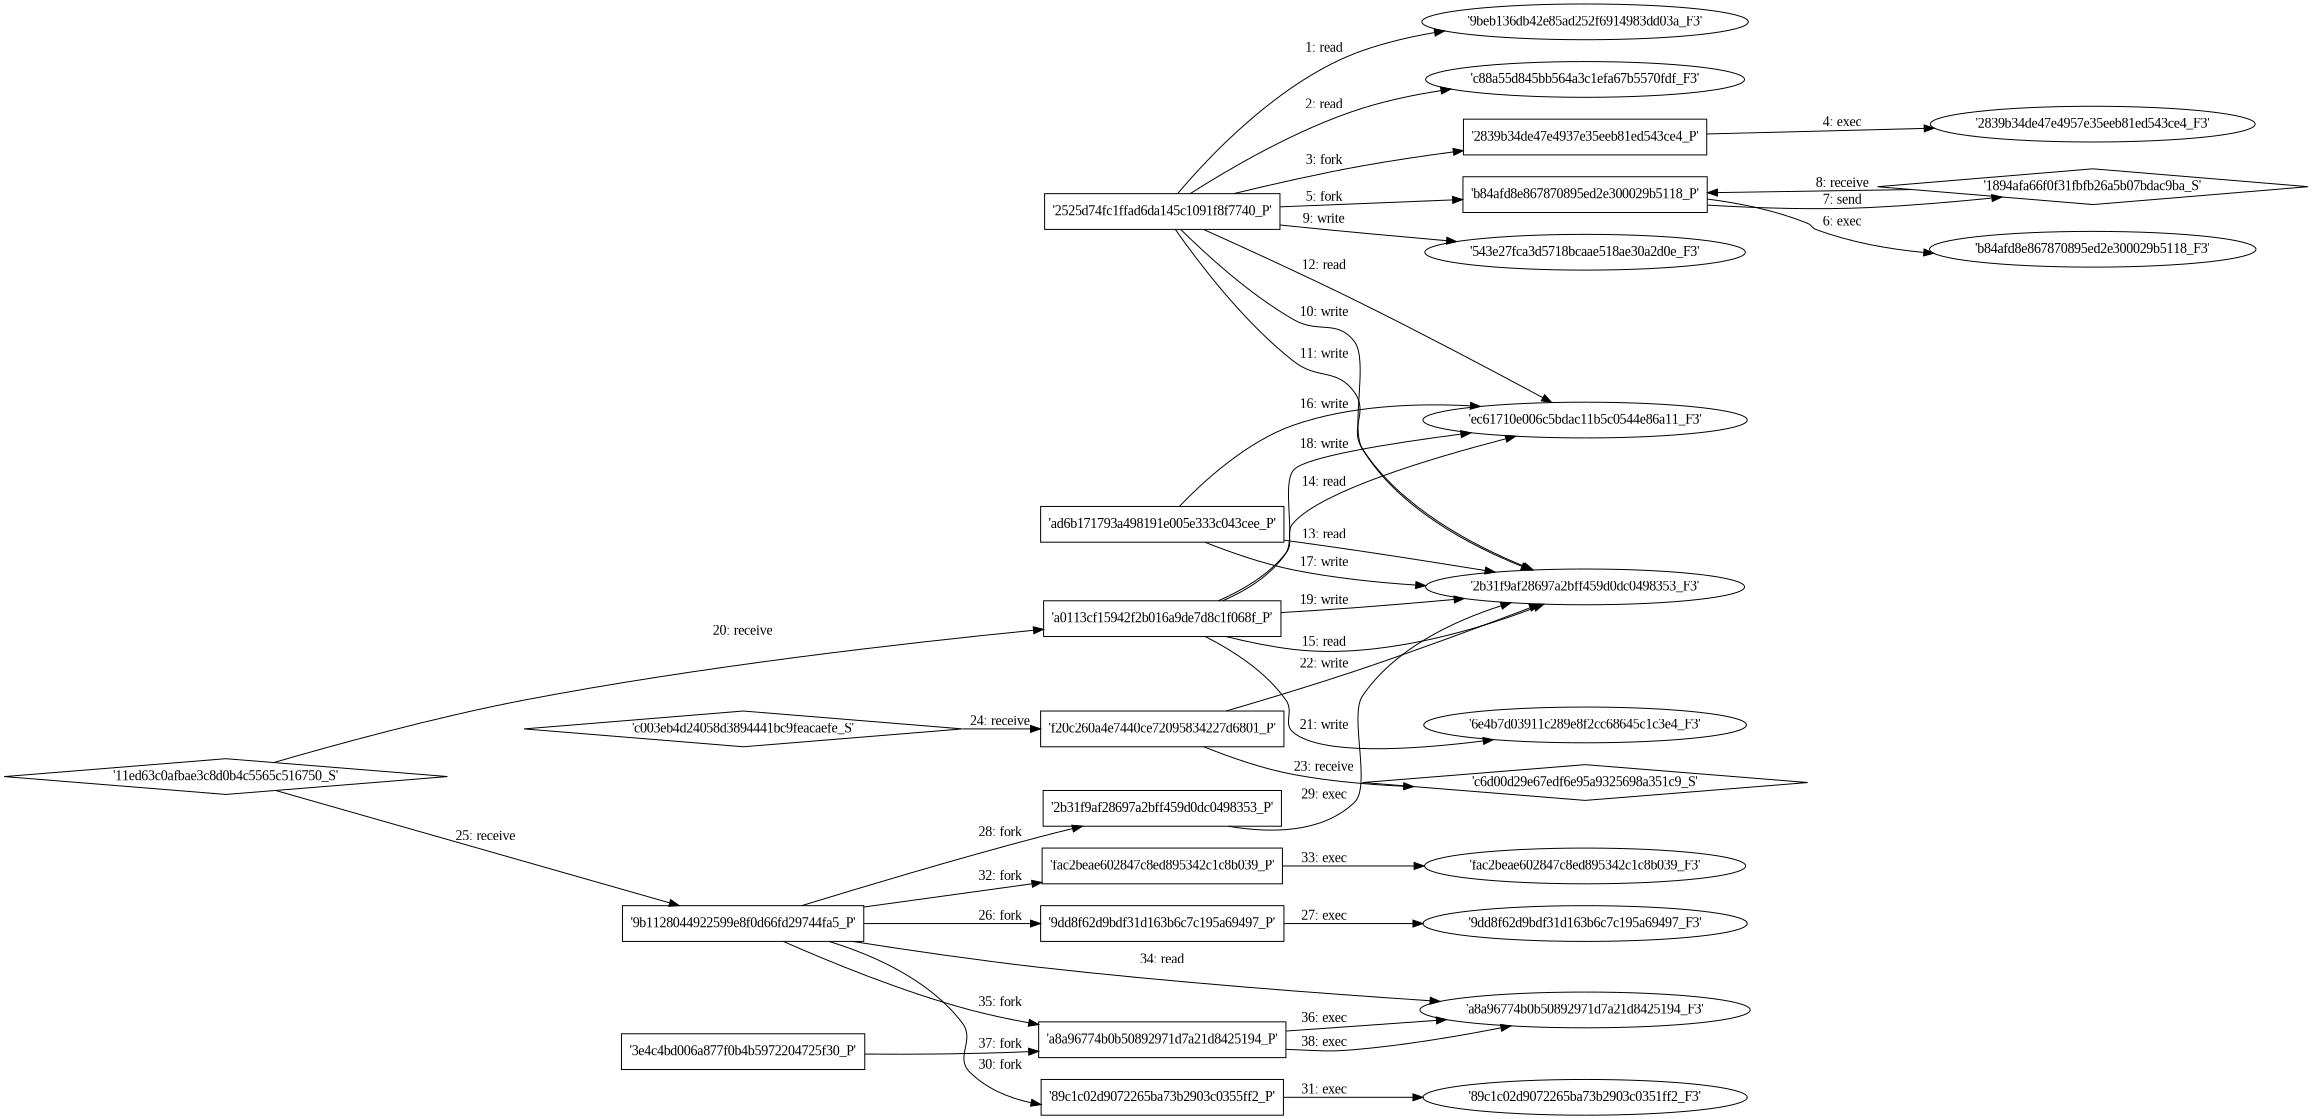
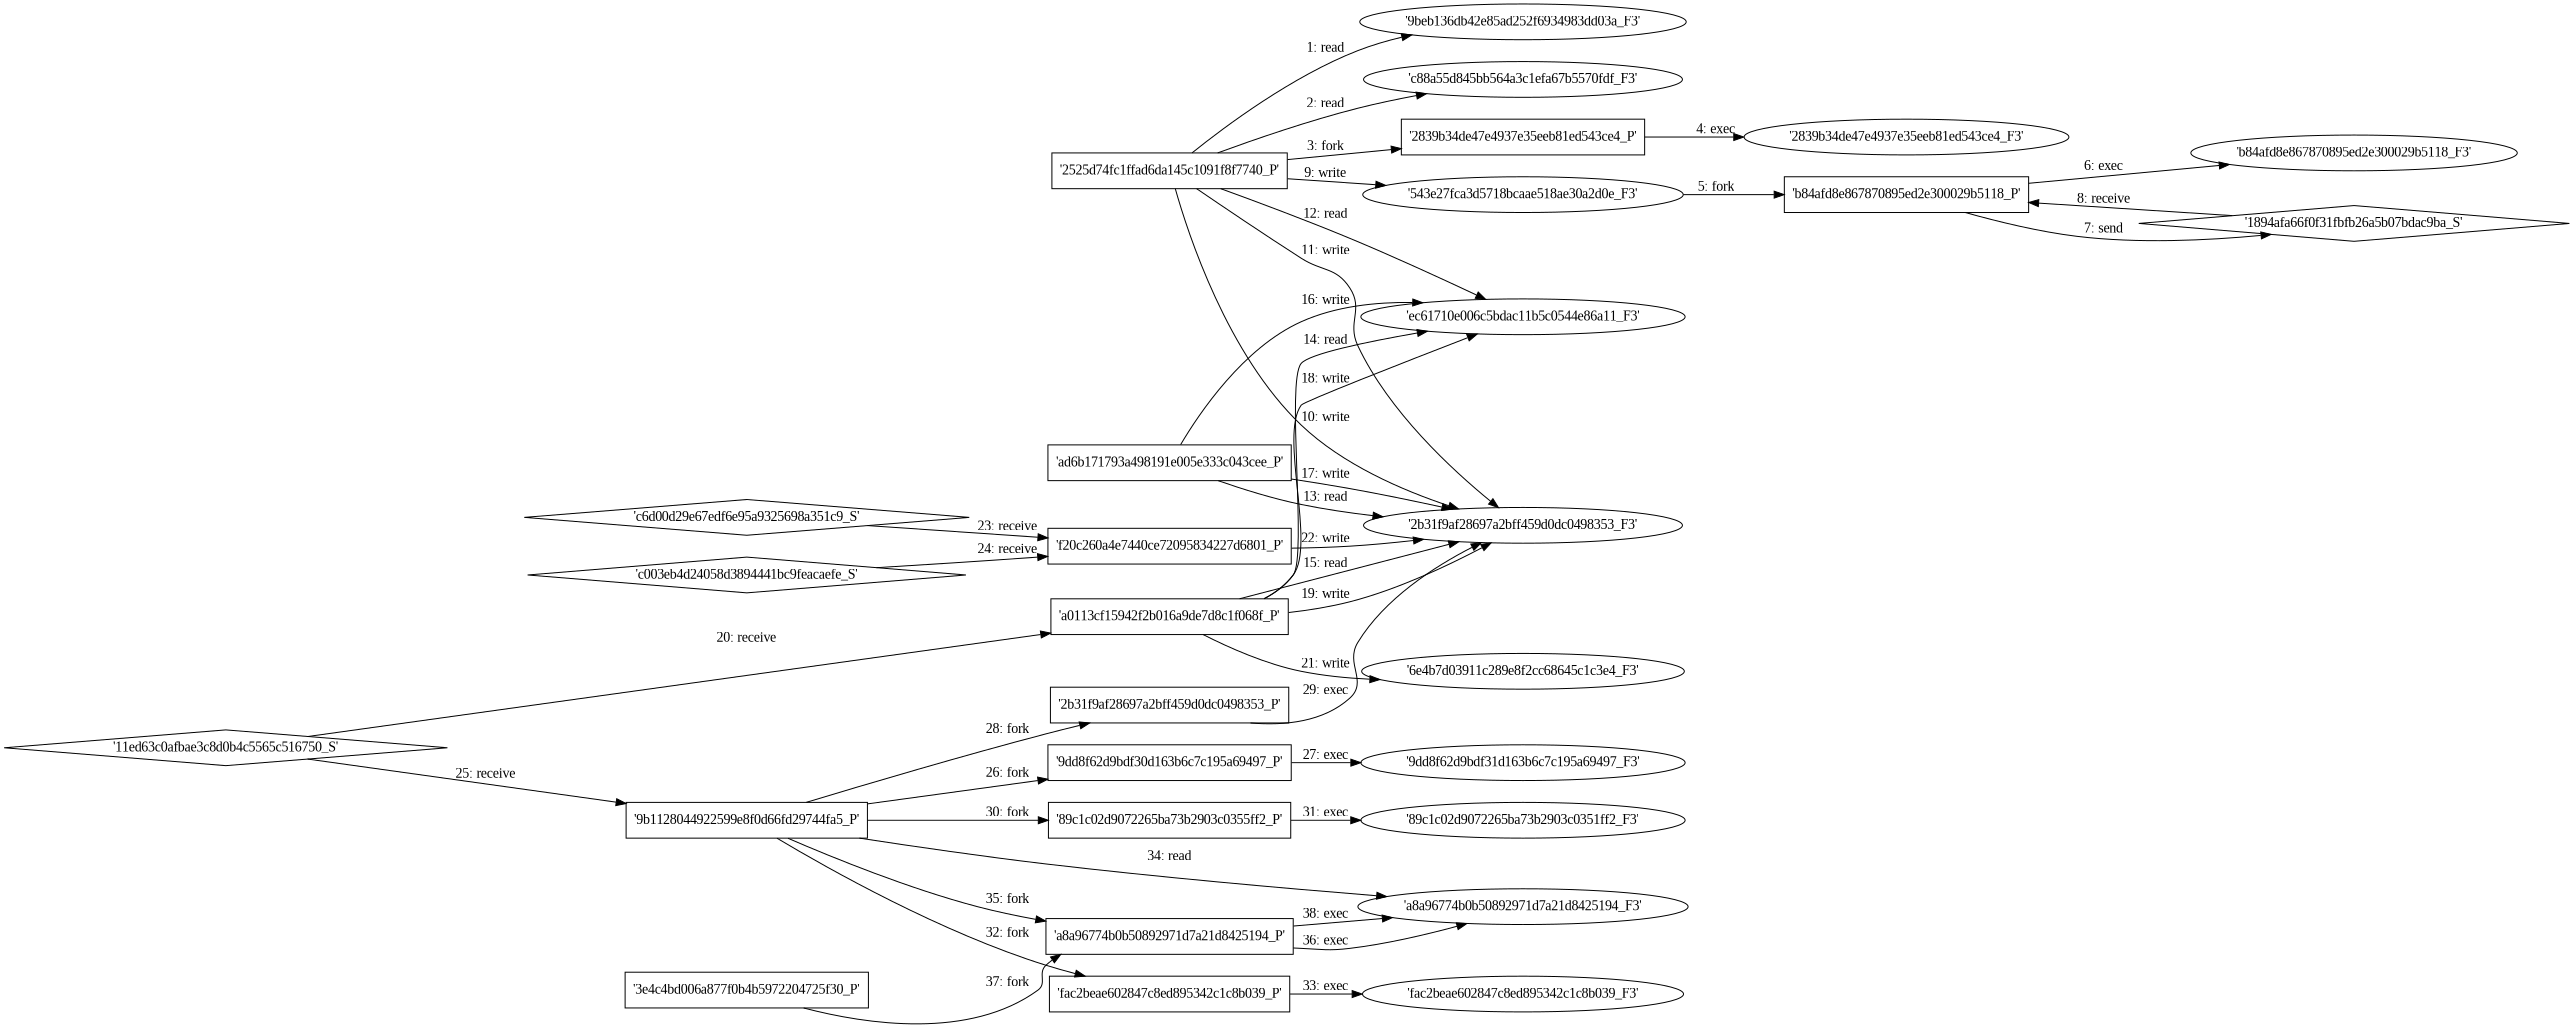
(1585, 22) -> (1523, 22)
(2093, 124) -> (1906, 137)
(1366, 203) -> (1729, 195)
(1302, 776) -> (953, 531)
(1162, 924) -> (1170, 763)
